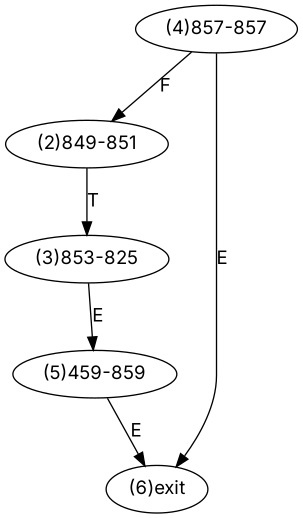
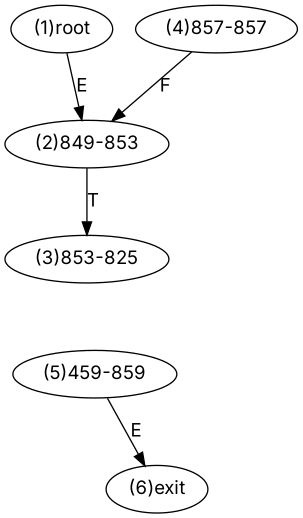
none -> (62, 29)
(87, 144) -> (87, 144)
(217, 258) -> none
(90, 310) -> none
